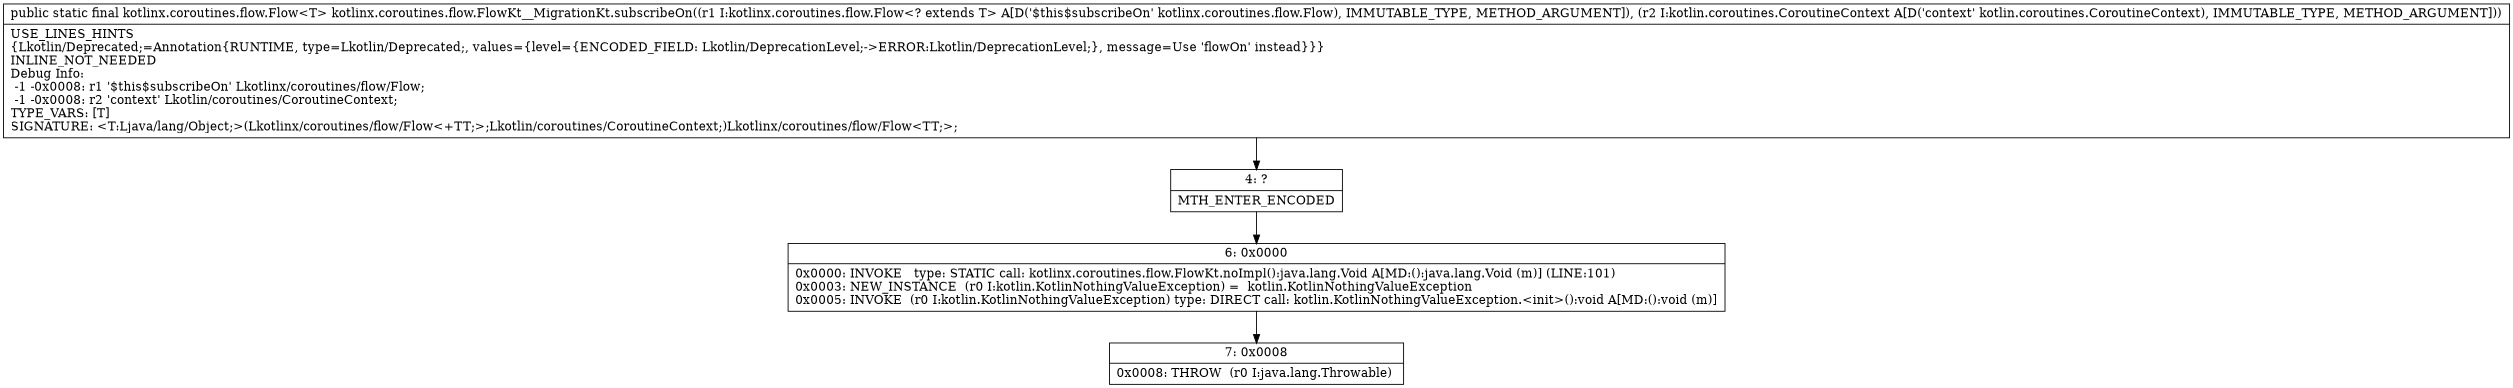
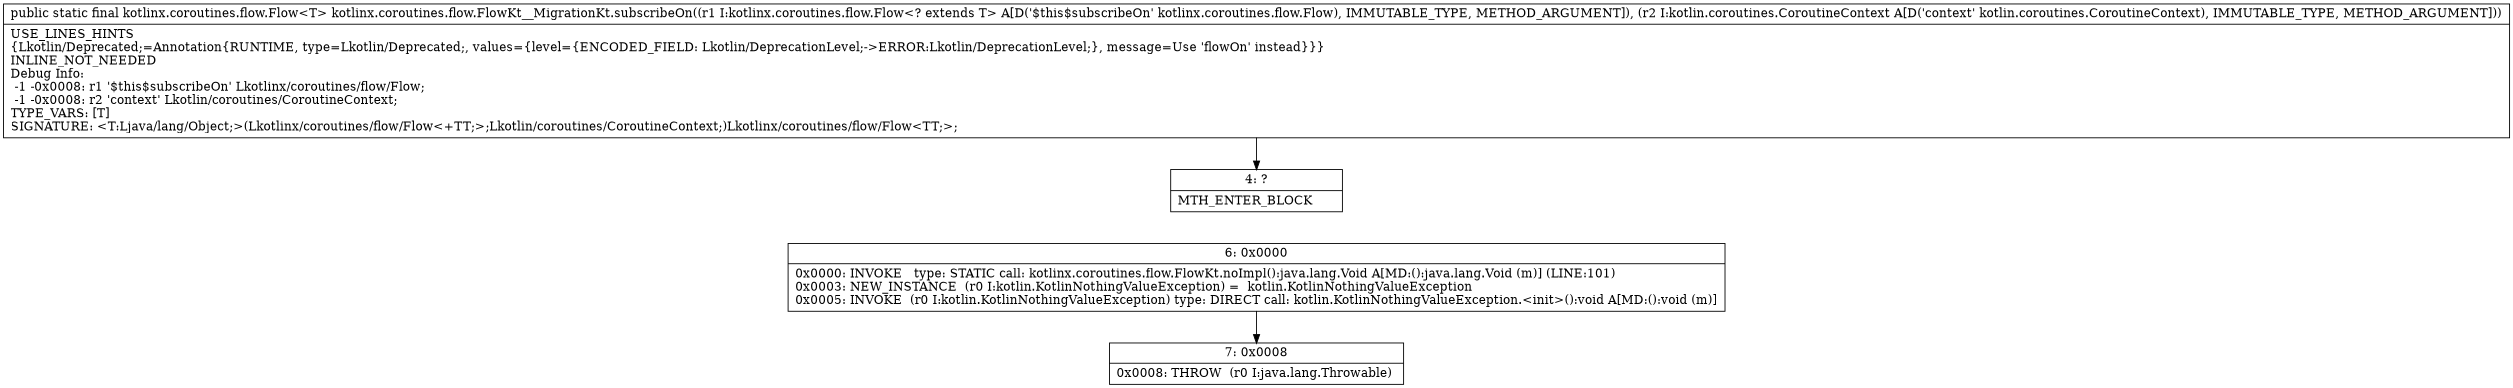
(1257, 201) -> (1246, 201)
(1257, 223) -> none
